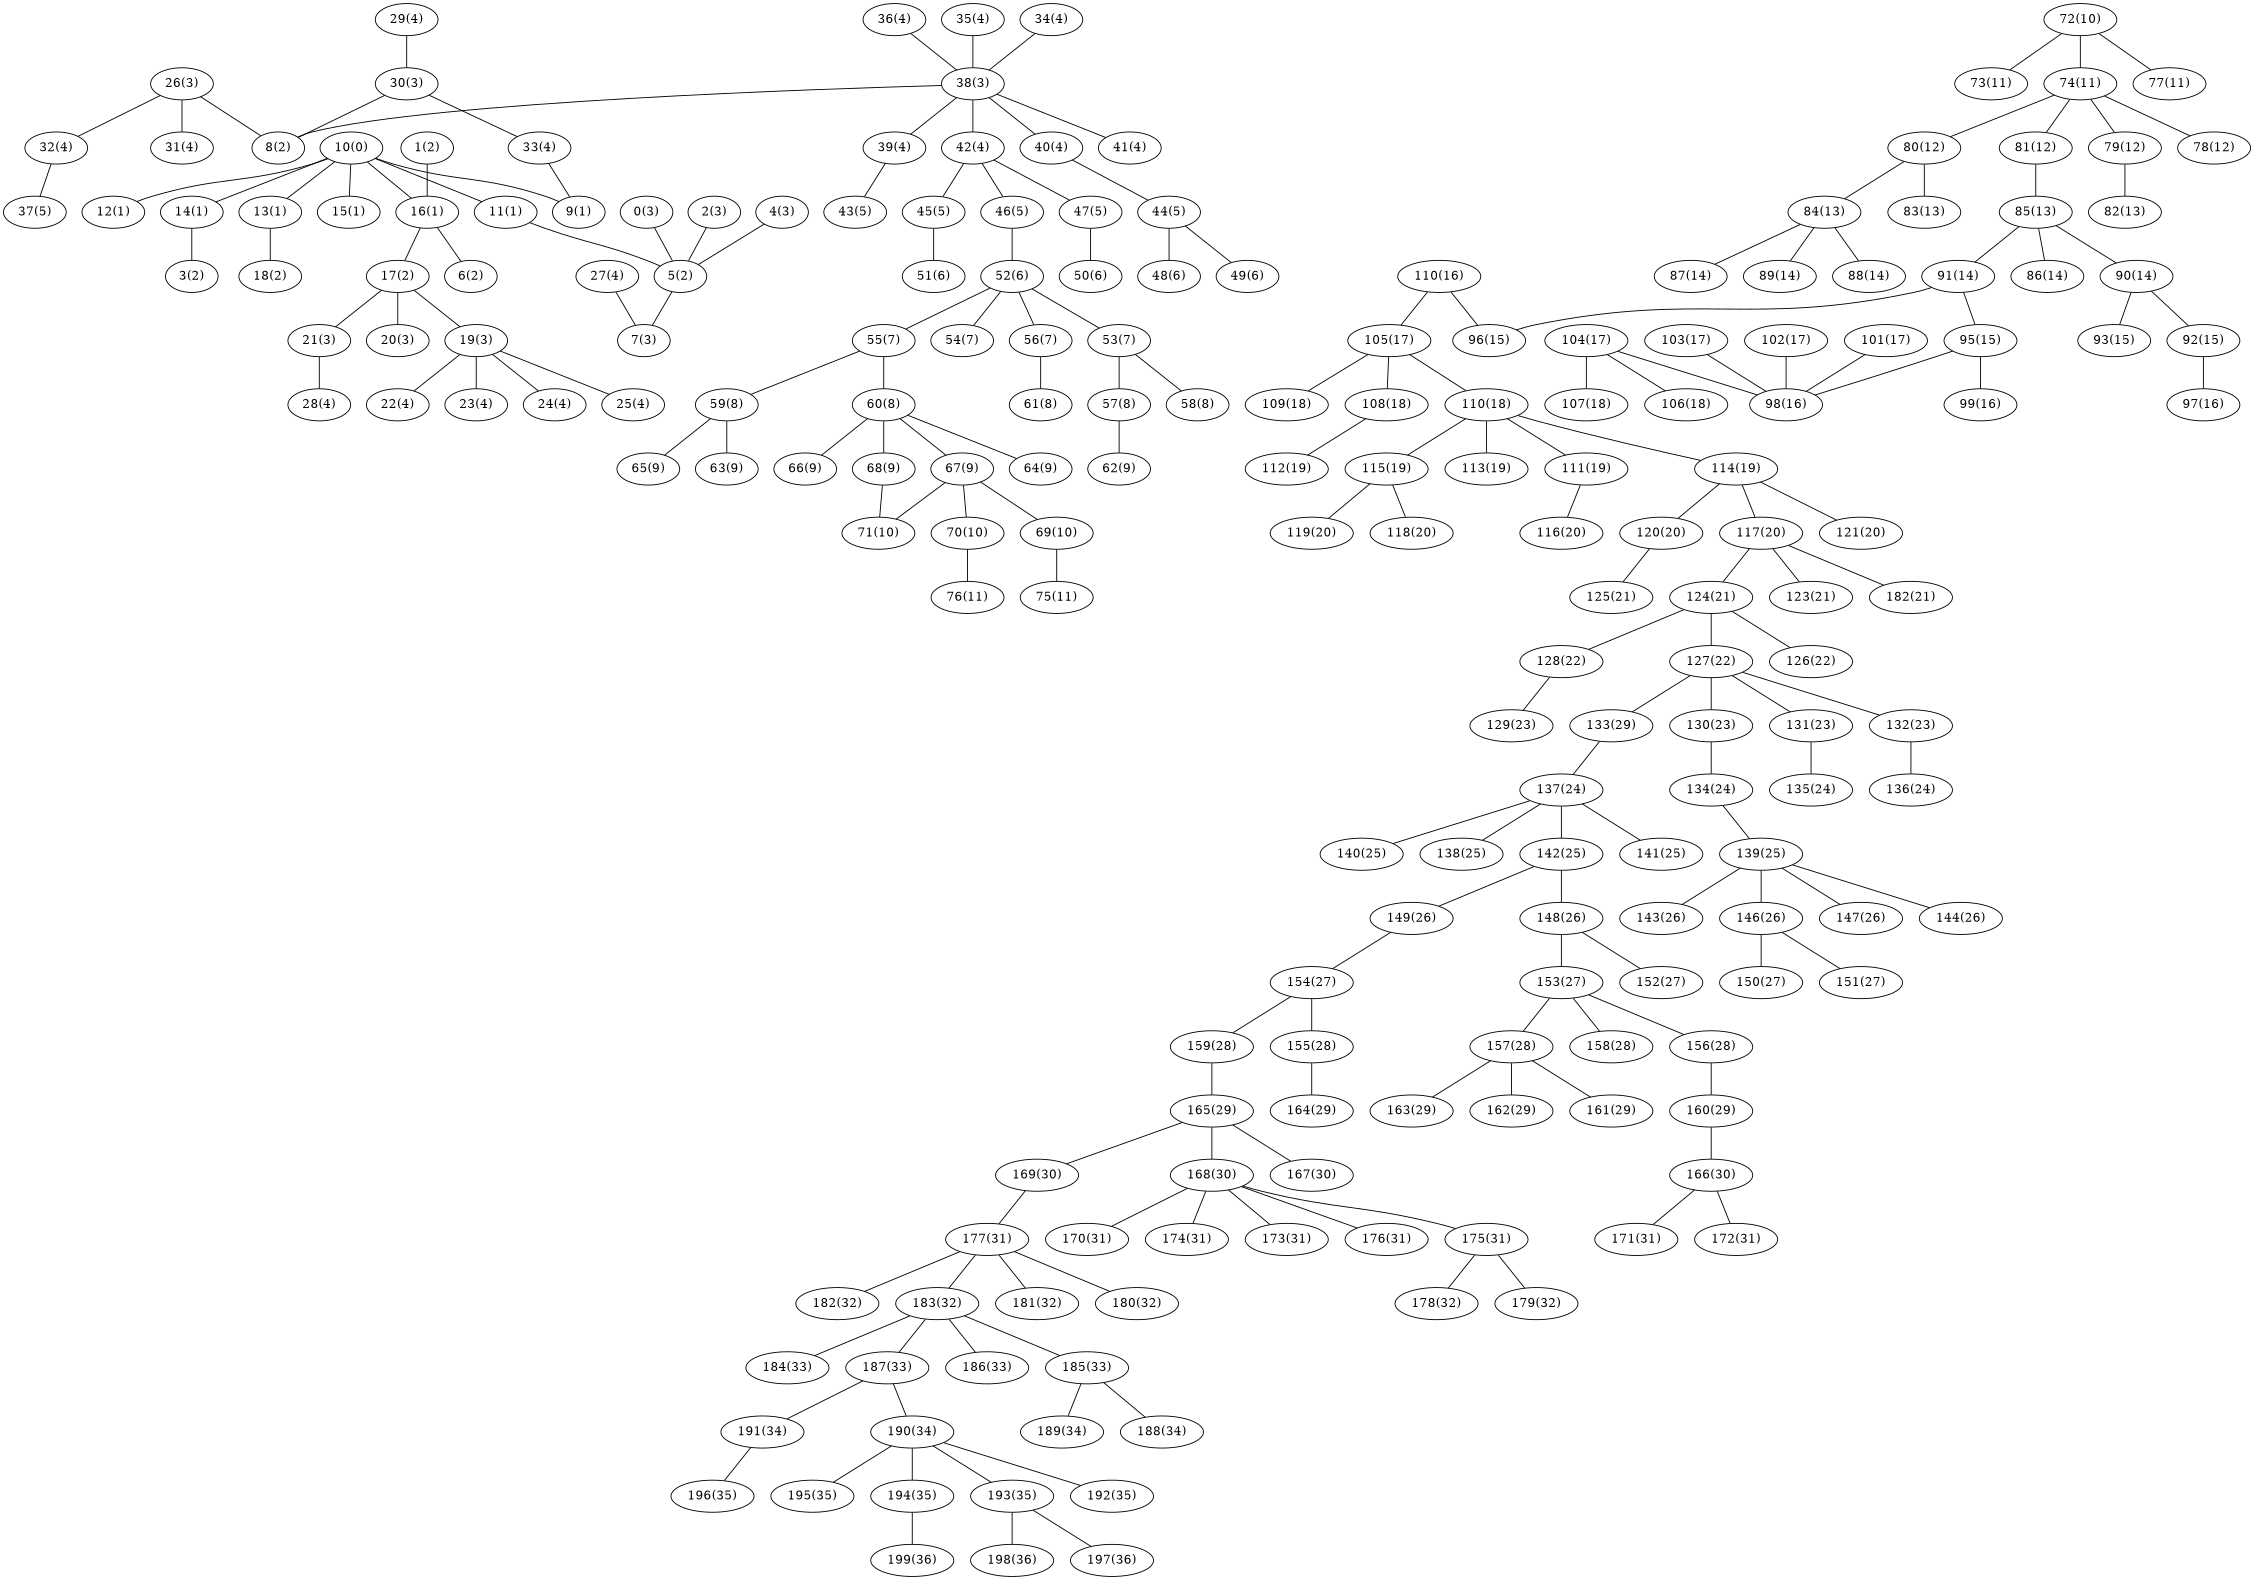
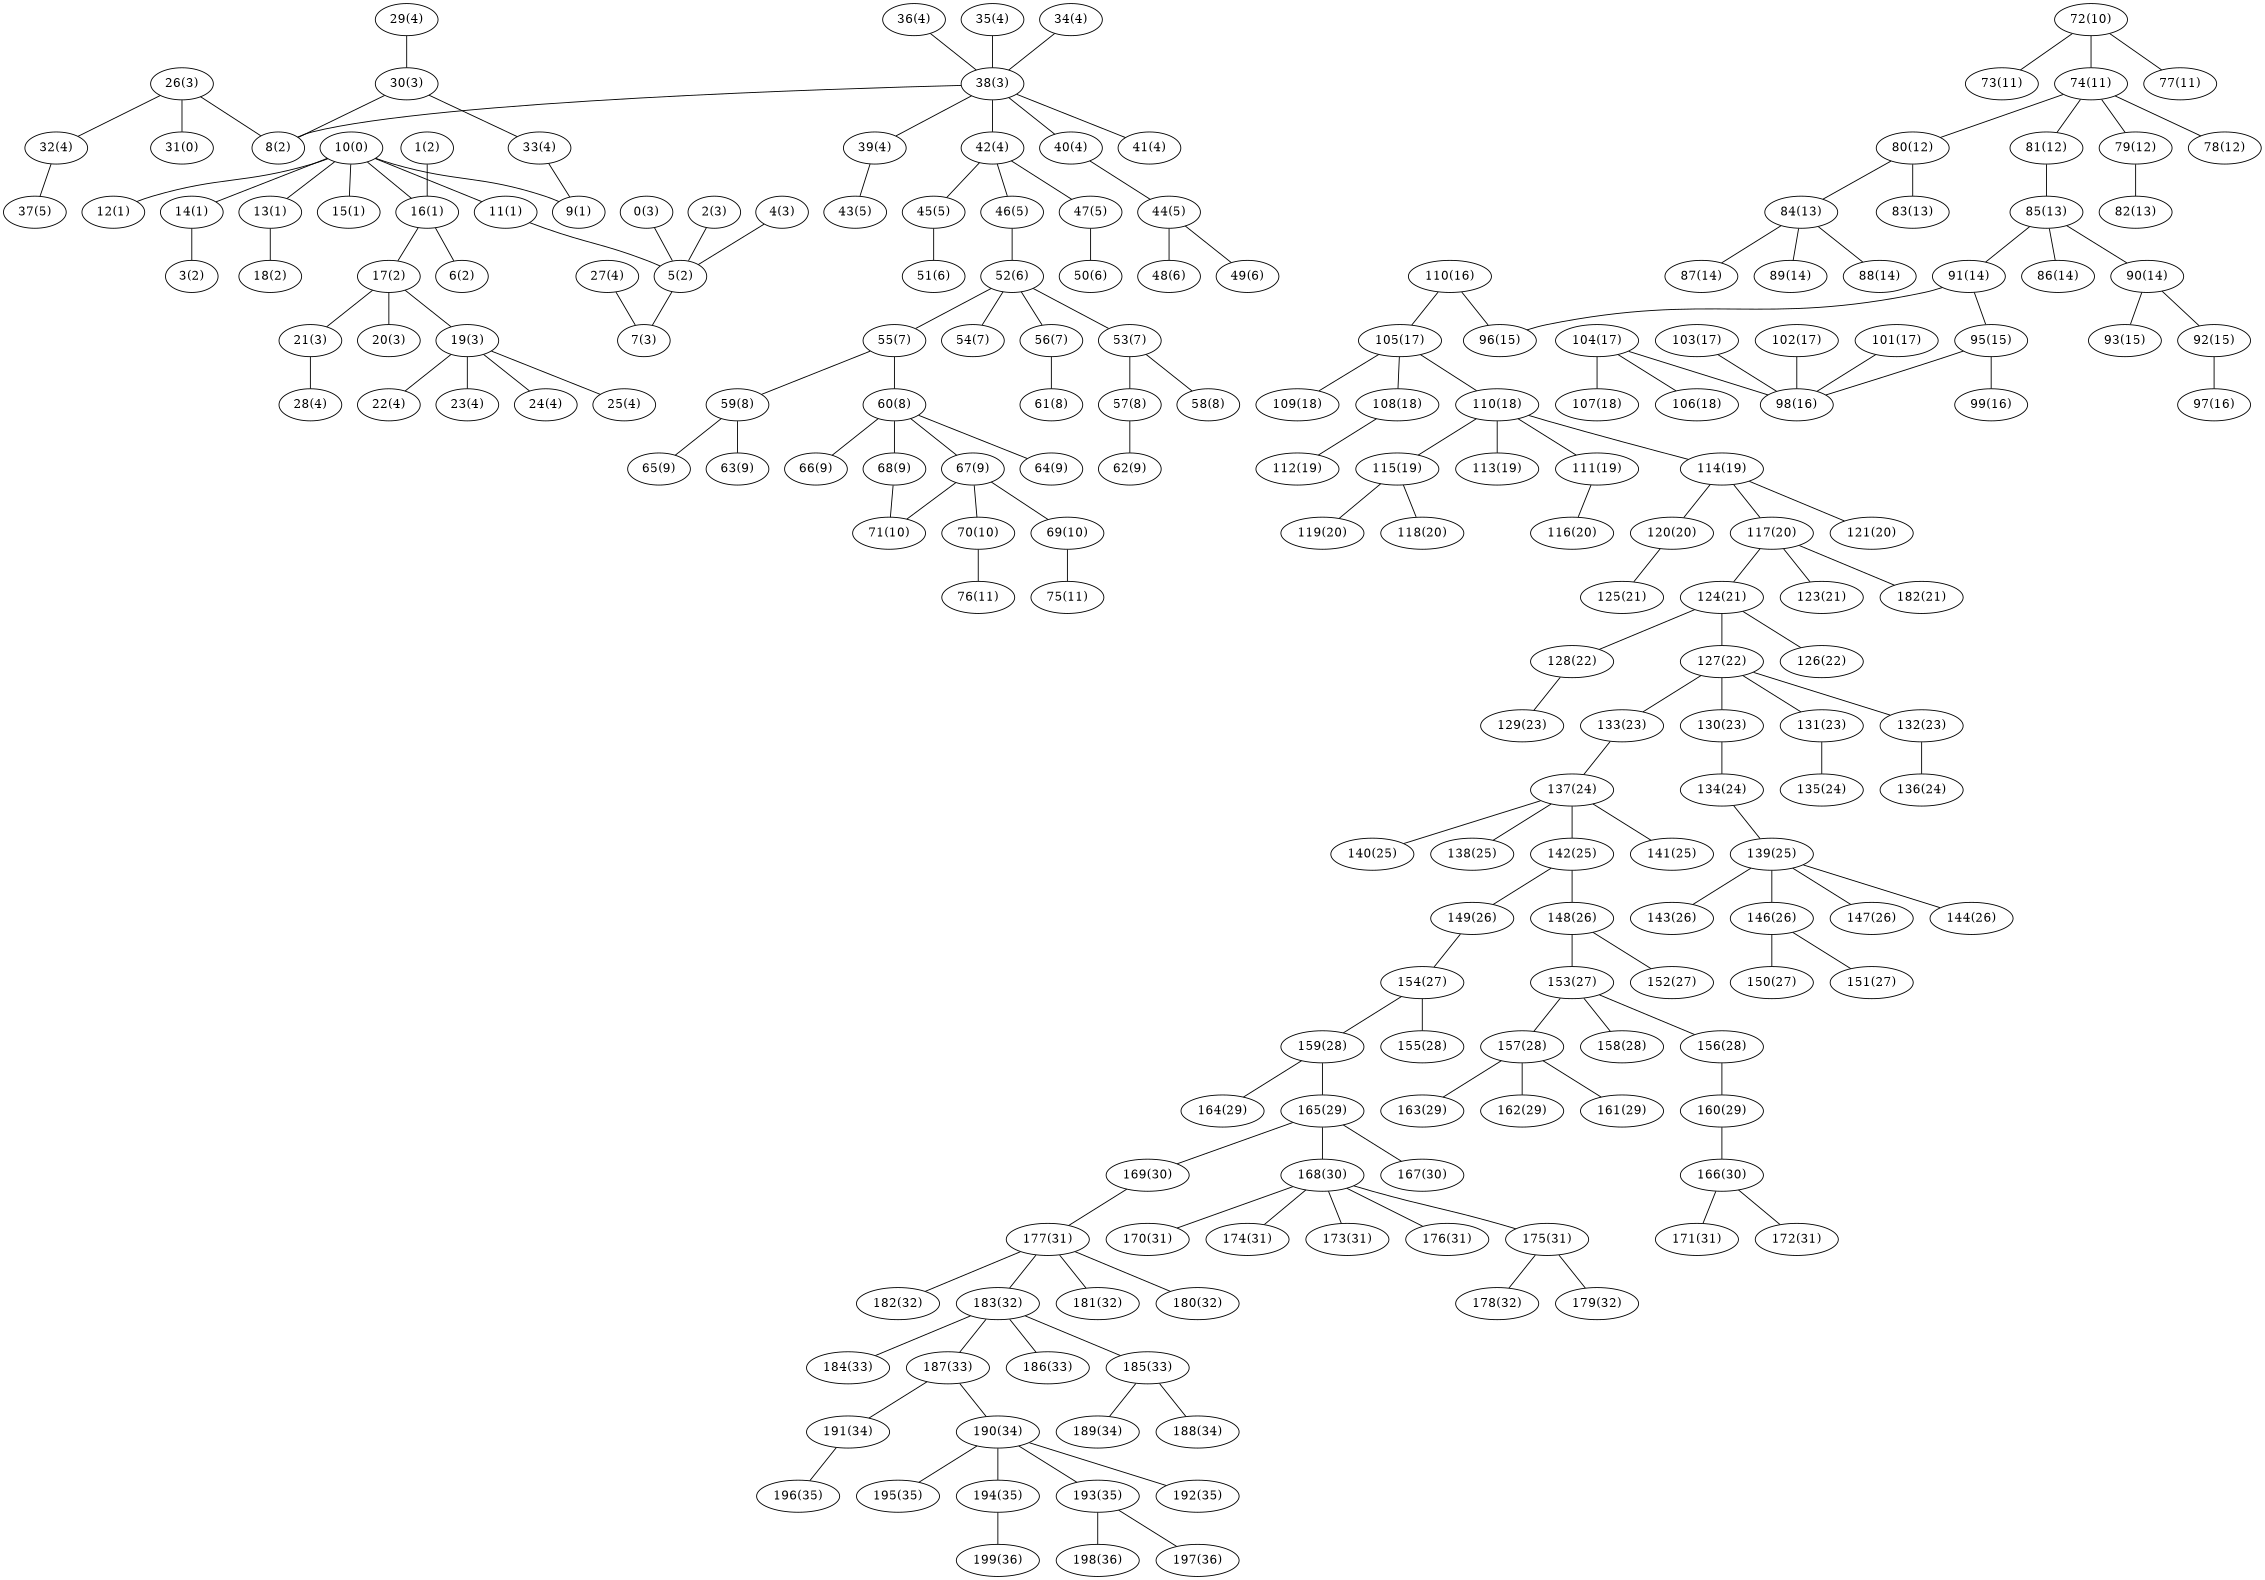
(182, 148) -> (182, 148)
(1611, 726) -> (1622, 726)
(1312, 1079) -> (1272, 1079)
